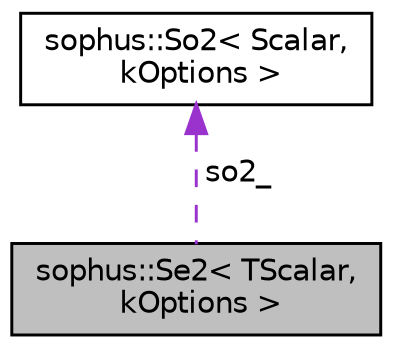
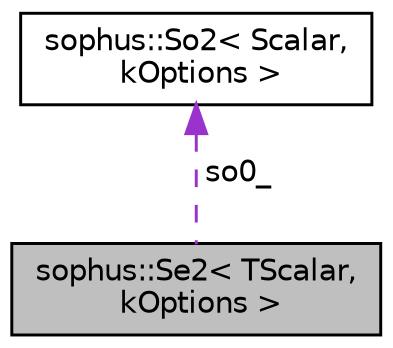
(235, 174) -> (235, 174)
